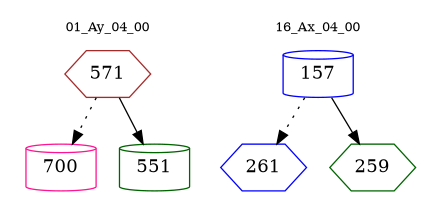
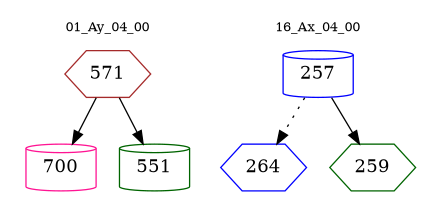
(318, 74) -> (318, 74)
(87, 115) -> (87, 115)
(264, 168) -> (264, 168)
